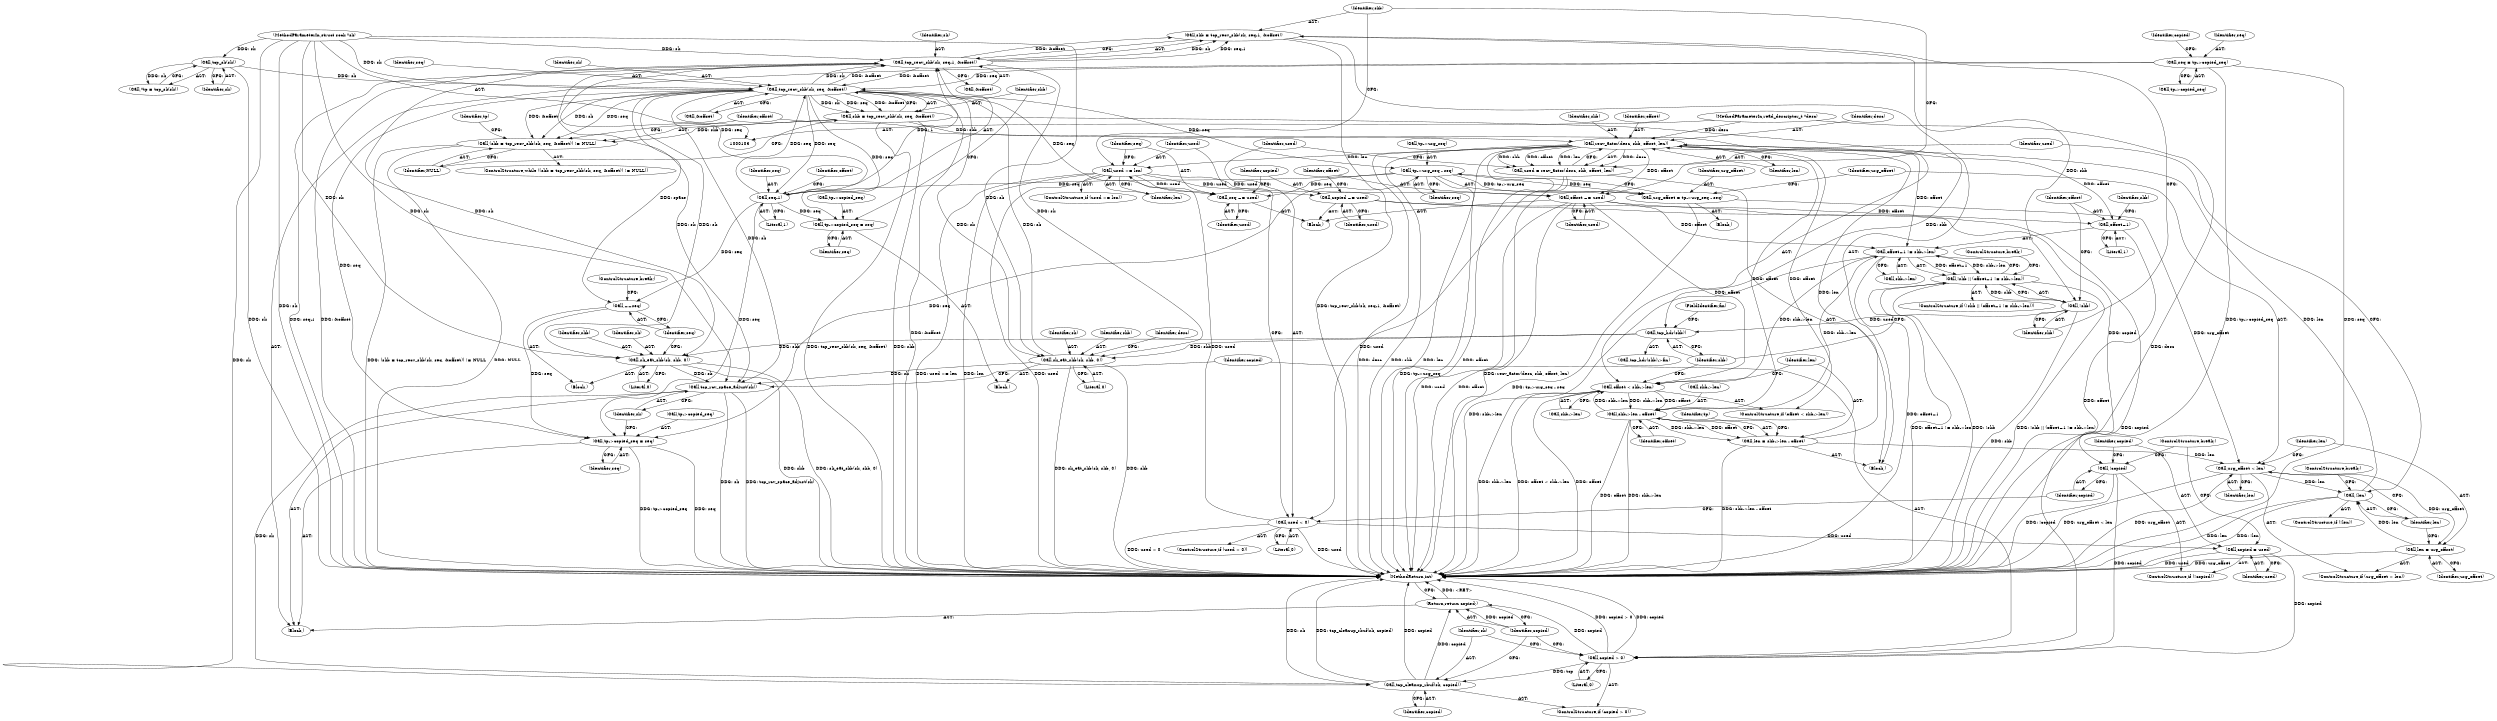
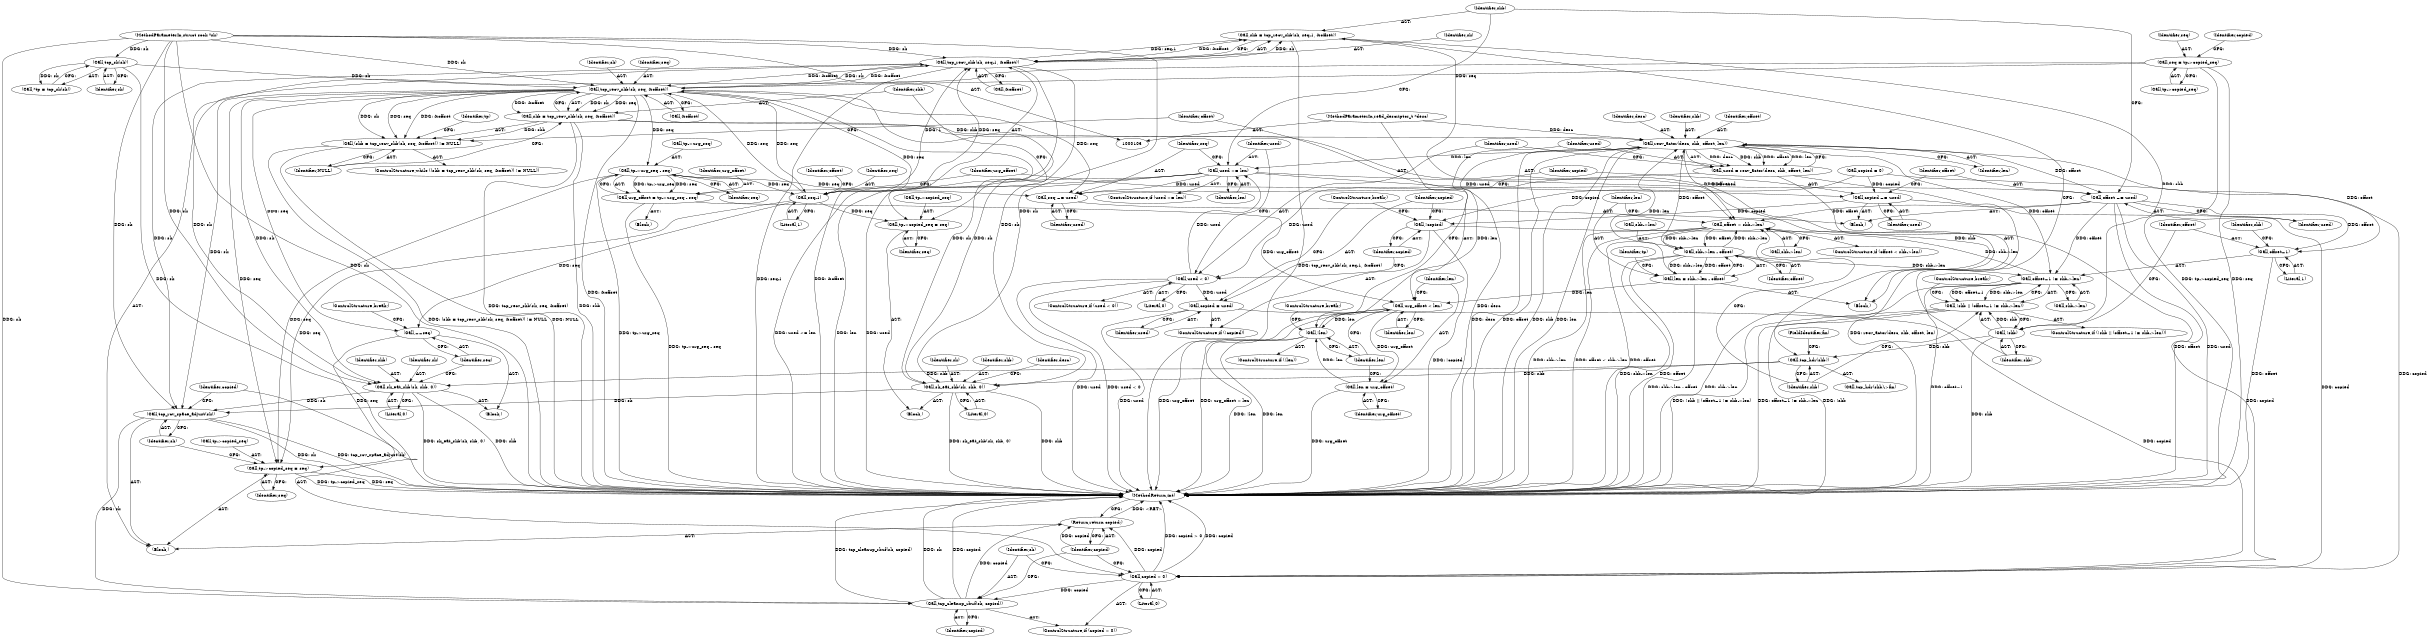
none -> (1865, 171)
(673, 198) -> (278, 211)
(1810, 227) -> (1693, 180)
(1882, 320) -> (1939, 347)
(2362, 577) -> none
(1563, 672) -> (1075, 590)
